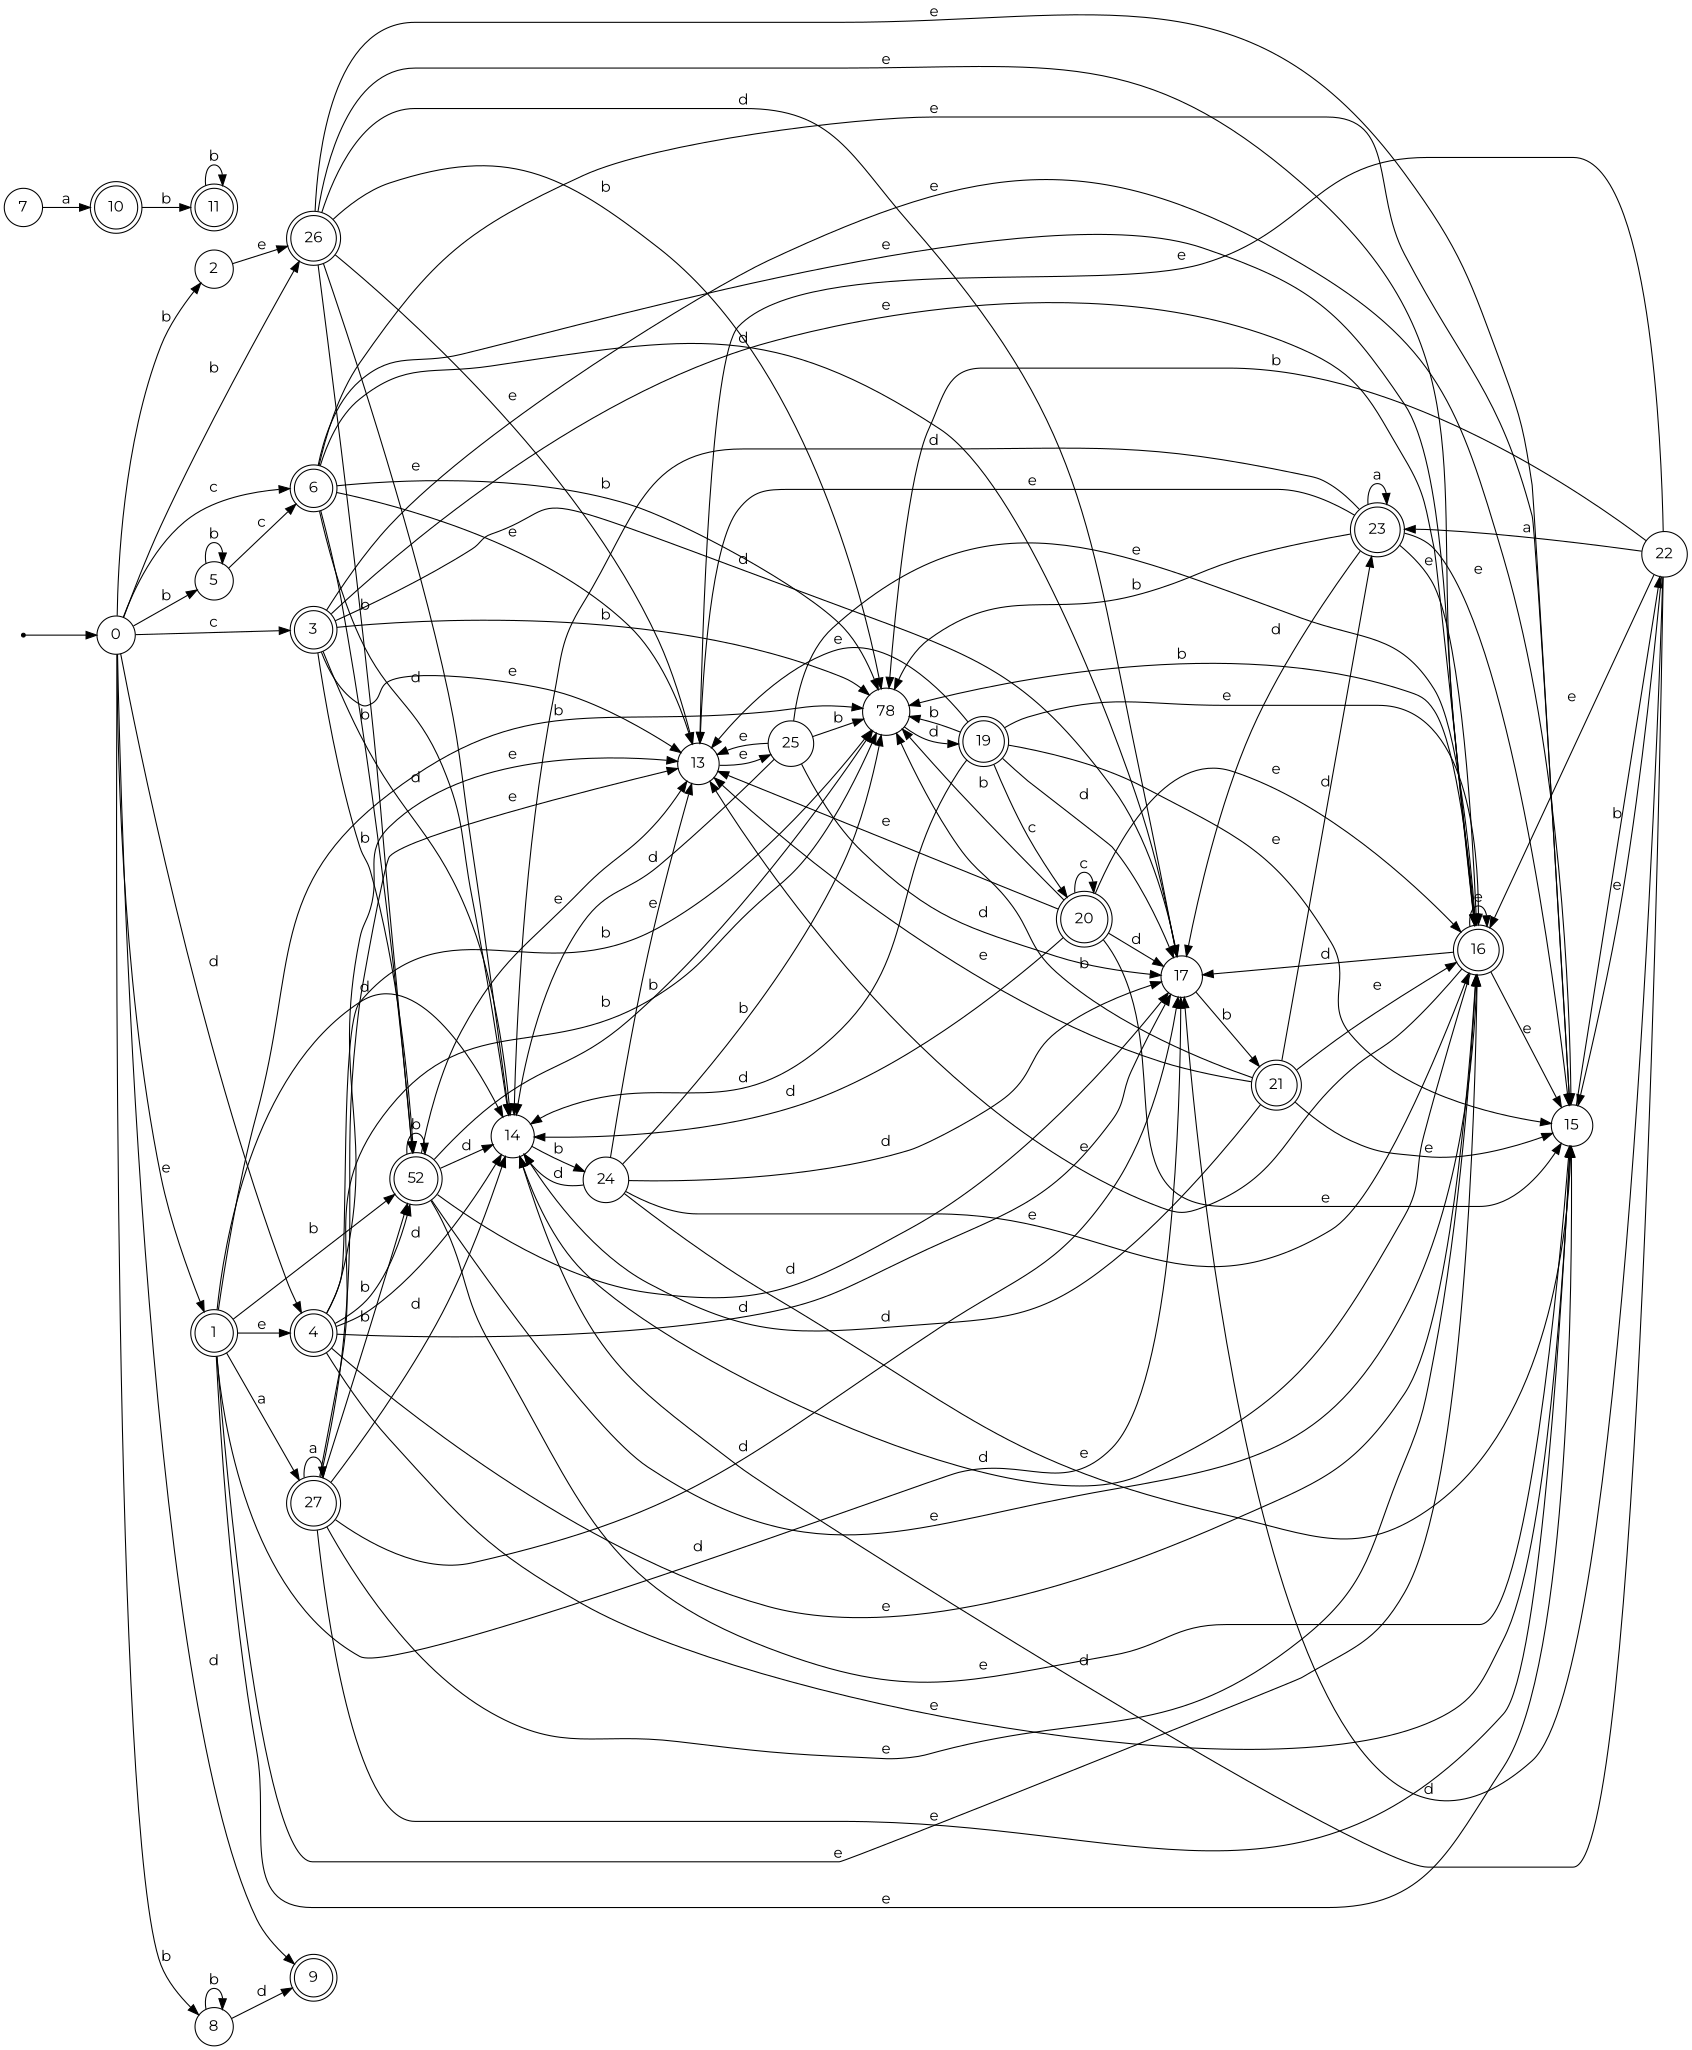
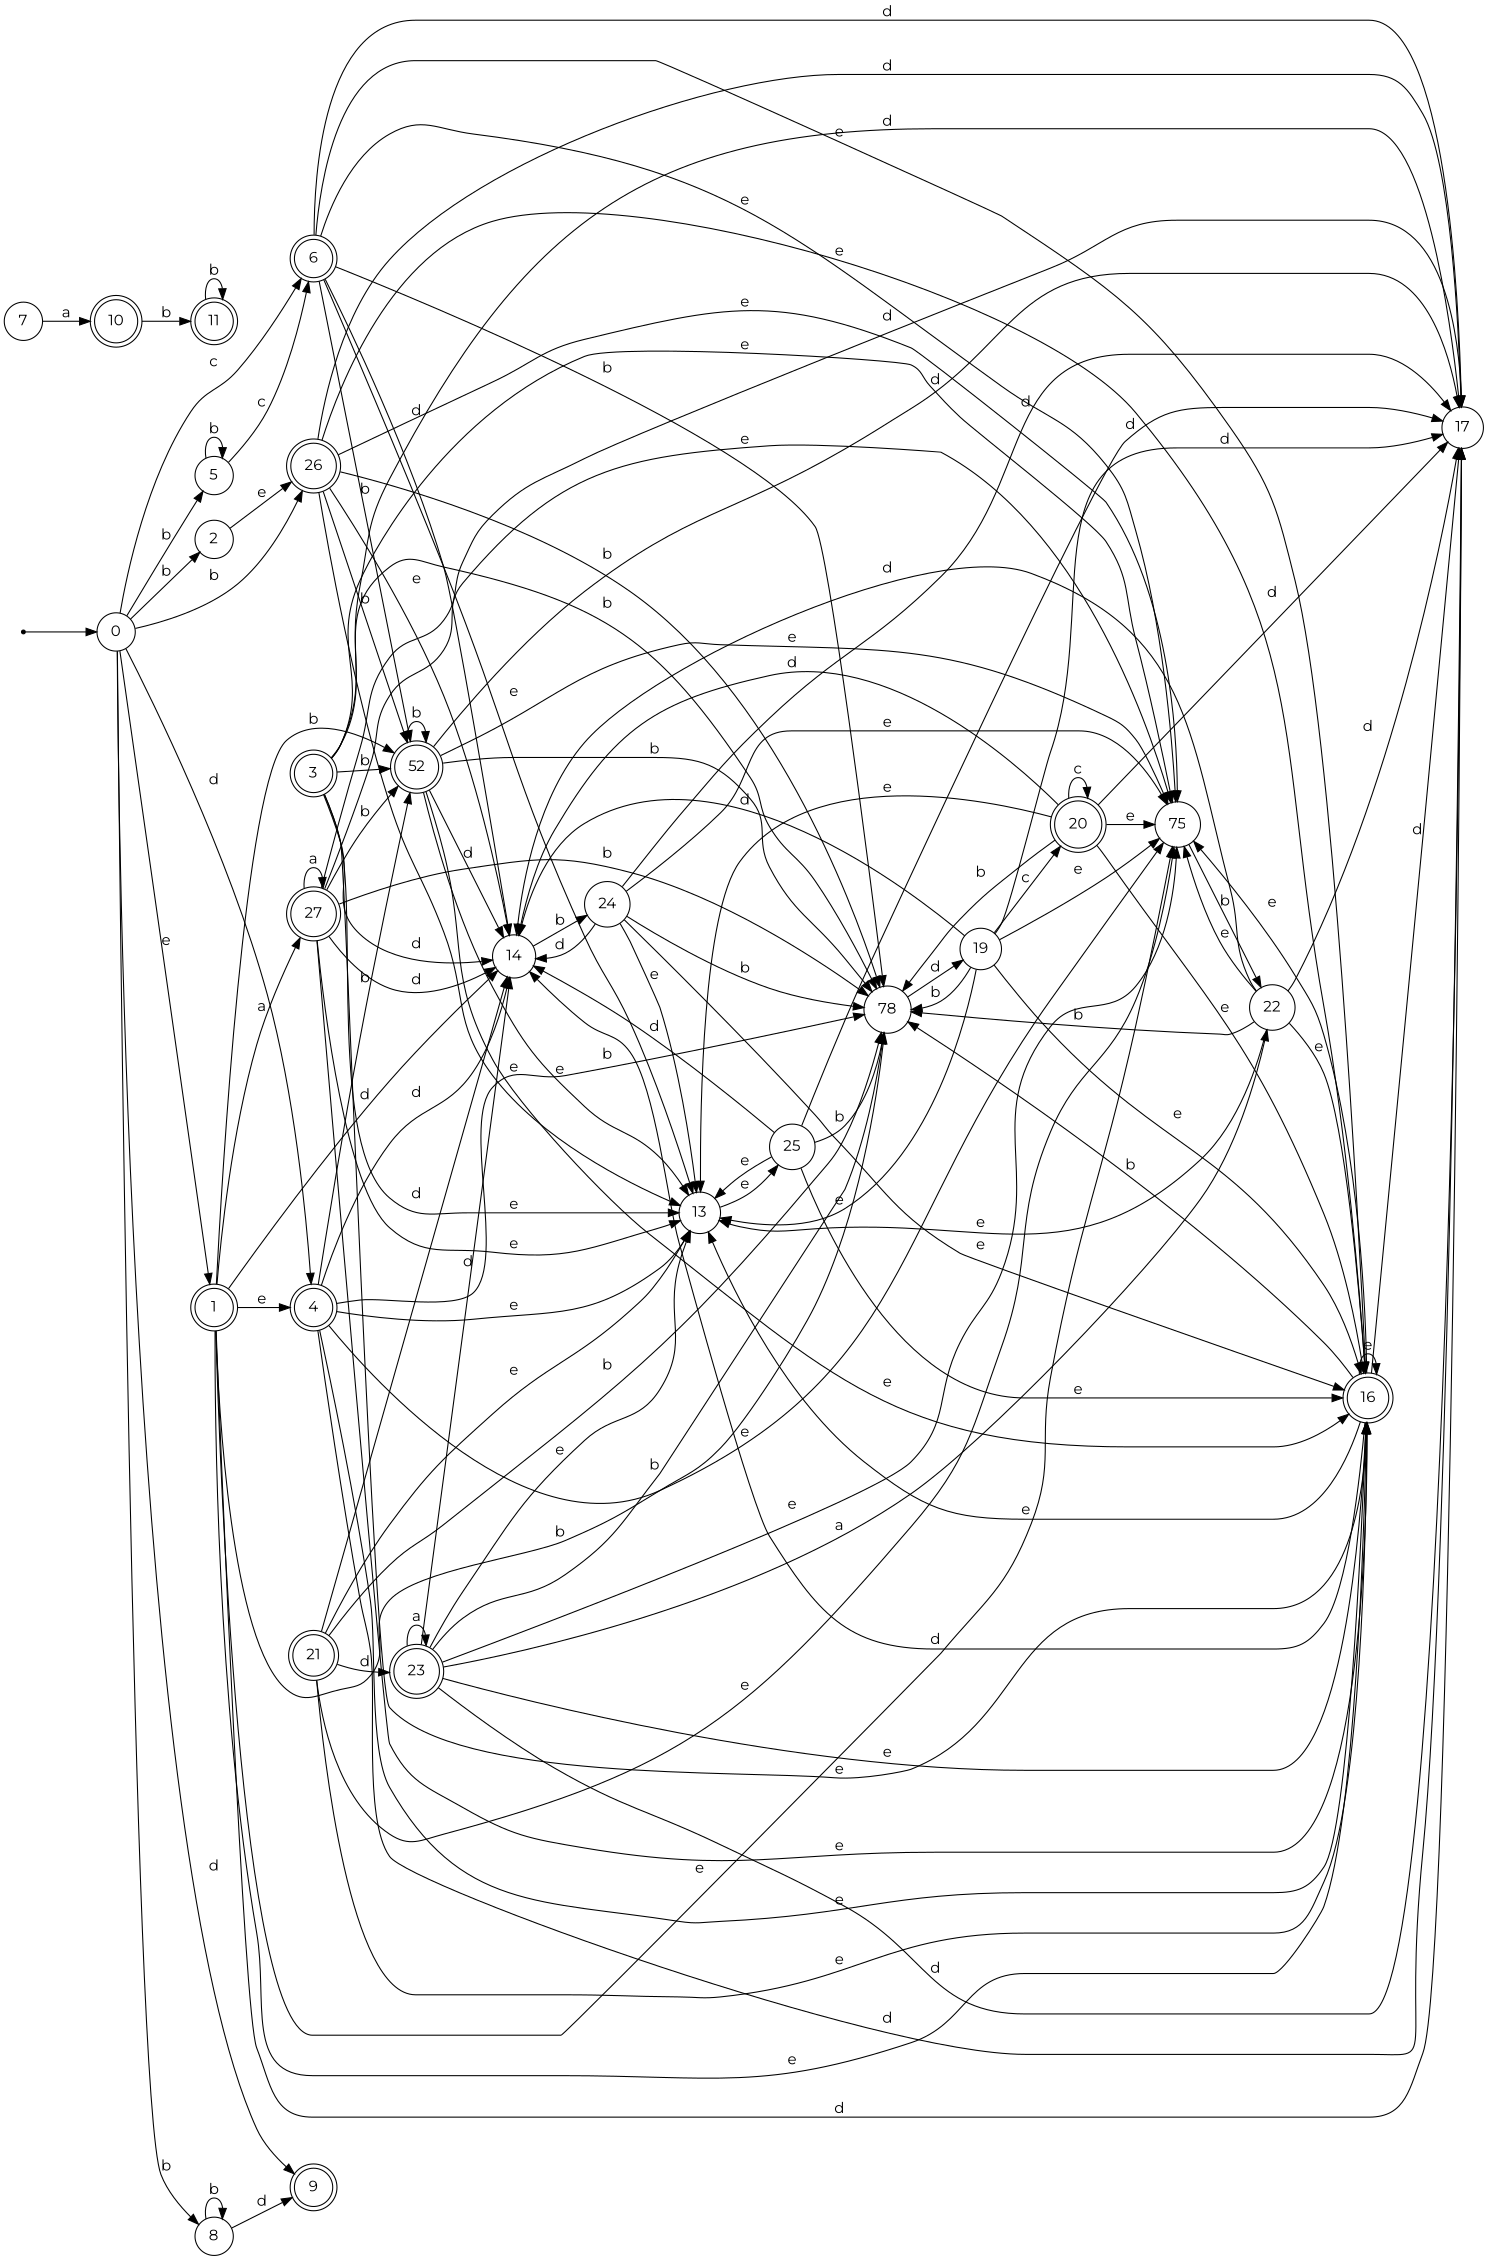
(1523, 537) -> (944, 1468)
(207, 633) -> none
(984, 742) -> (981, 949)
(1224, 1025) -> none
(1572, 1126) -> (1178, 825)
